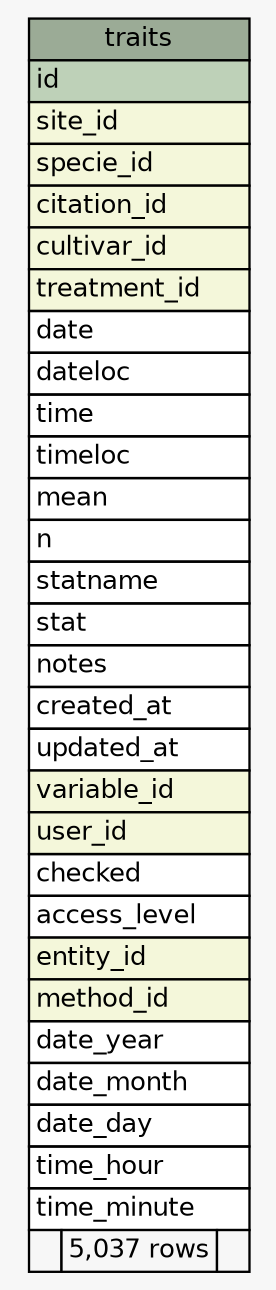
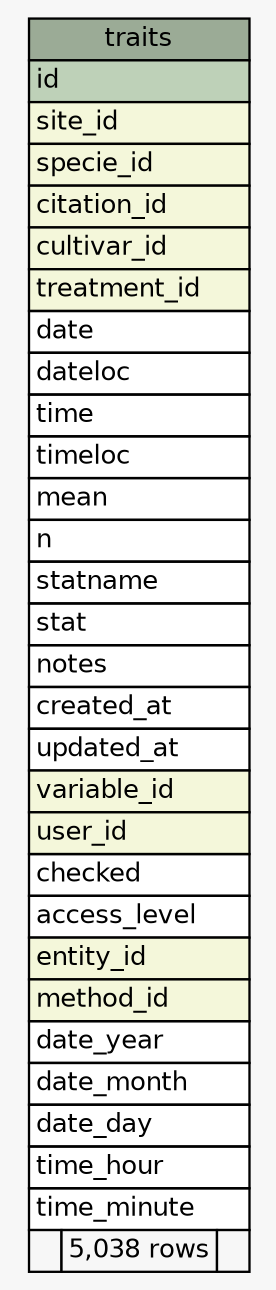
(139, 1250) -> (139, 1250)
